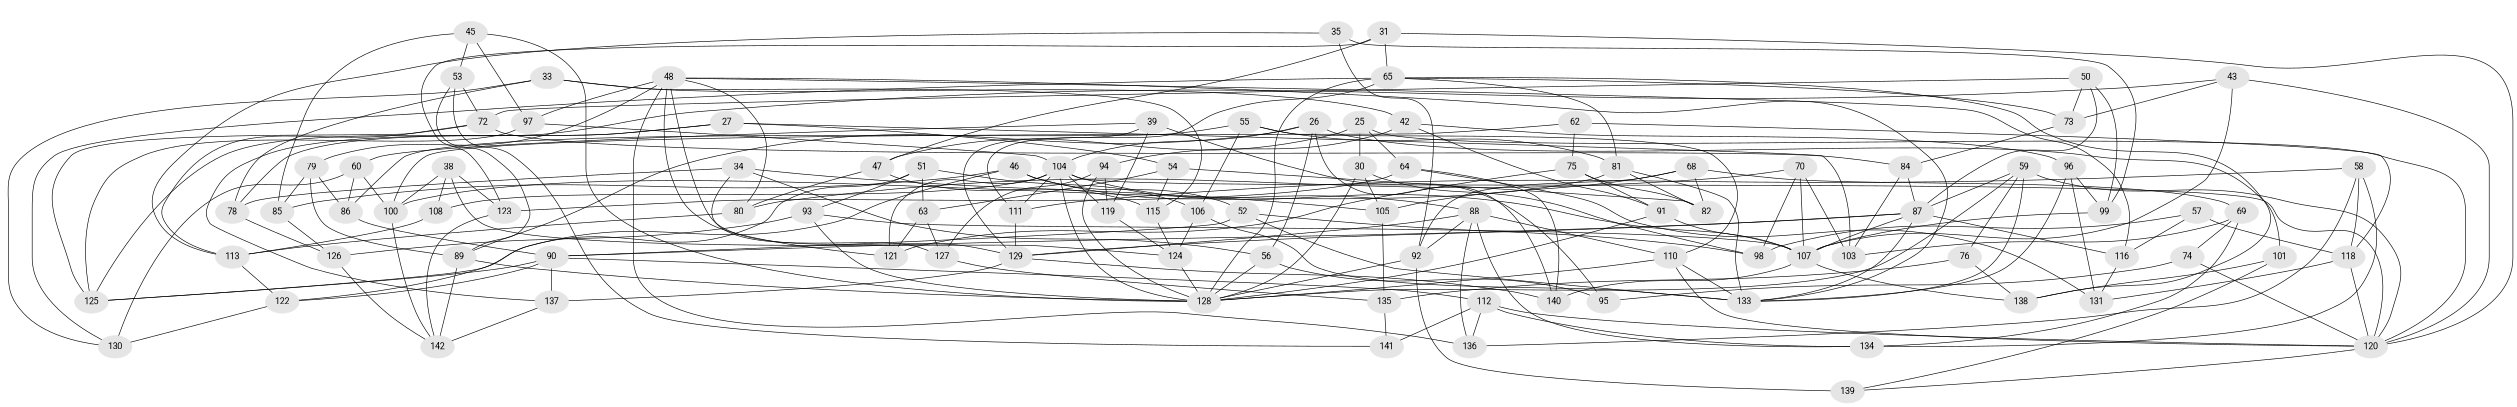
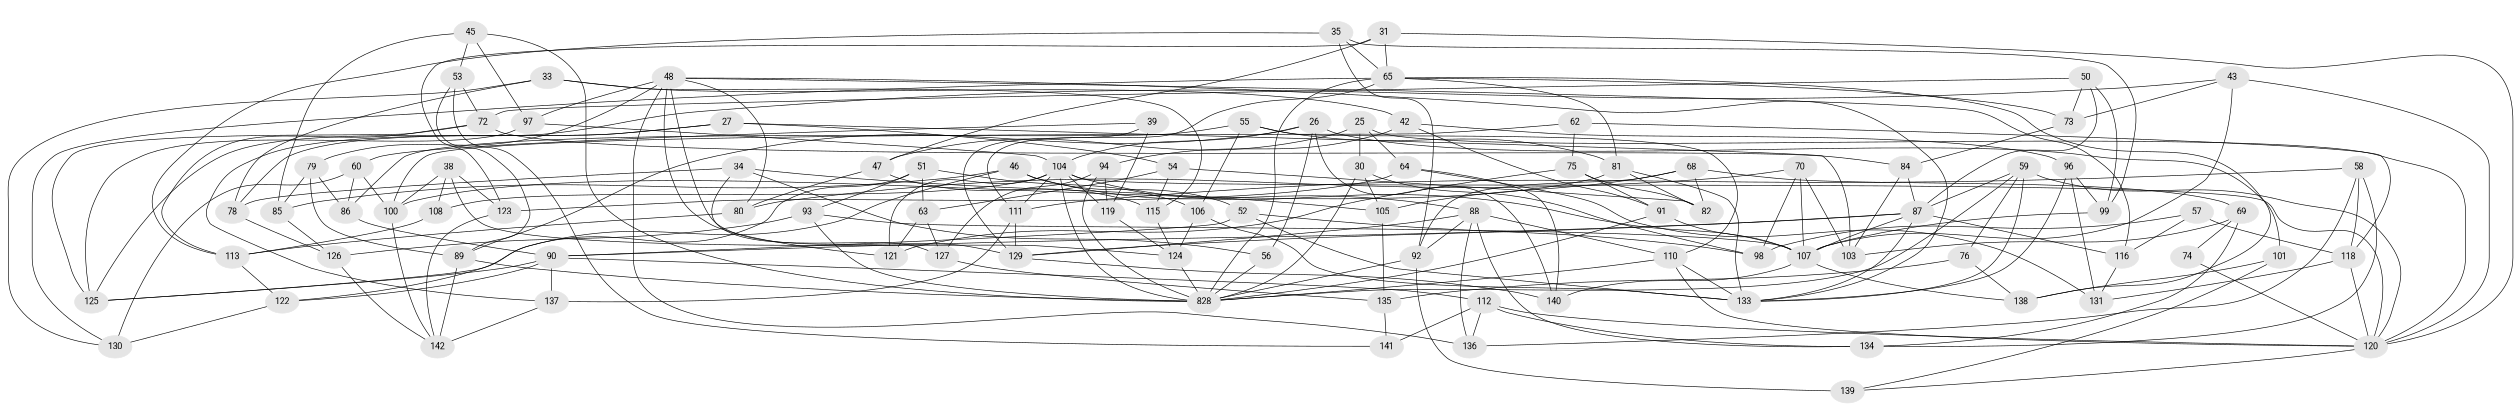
none -> (1362, 55)
(764, 291) -> (800, 296)
(1204, 302) -> (1204, 302)
(1604, 302) -> none
